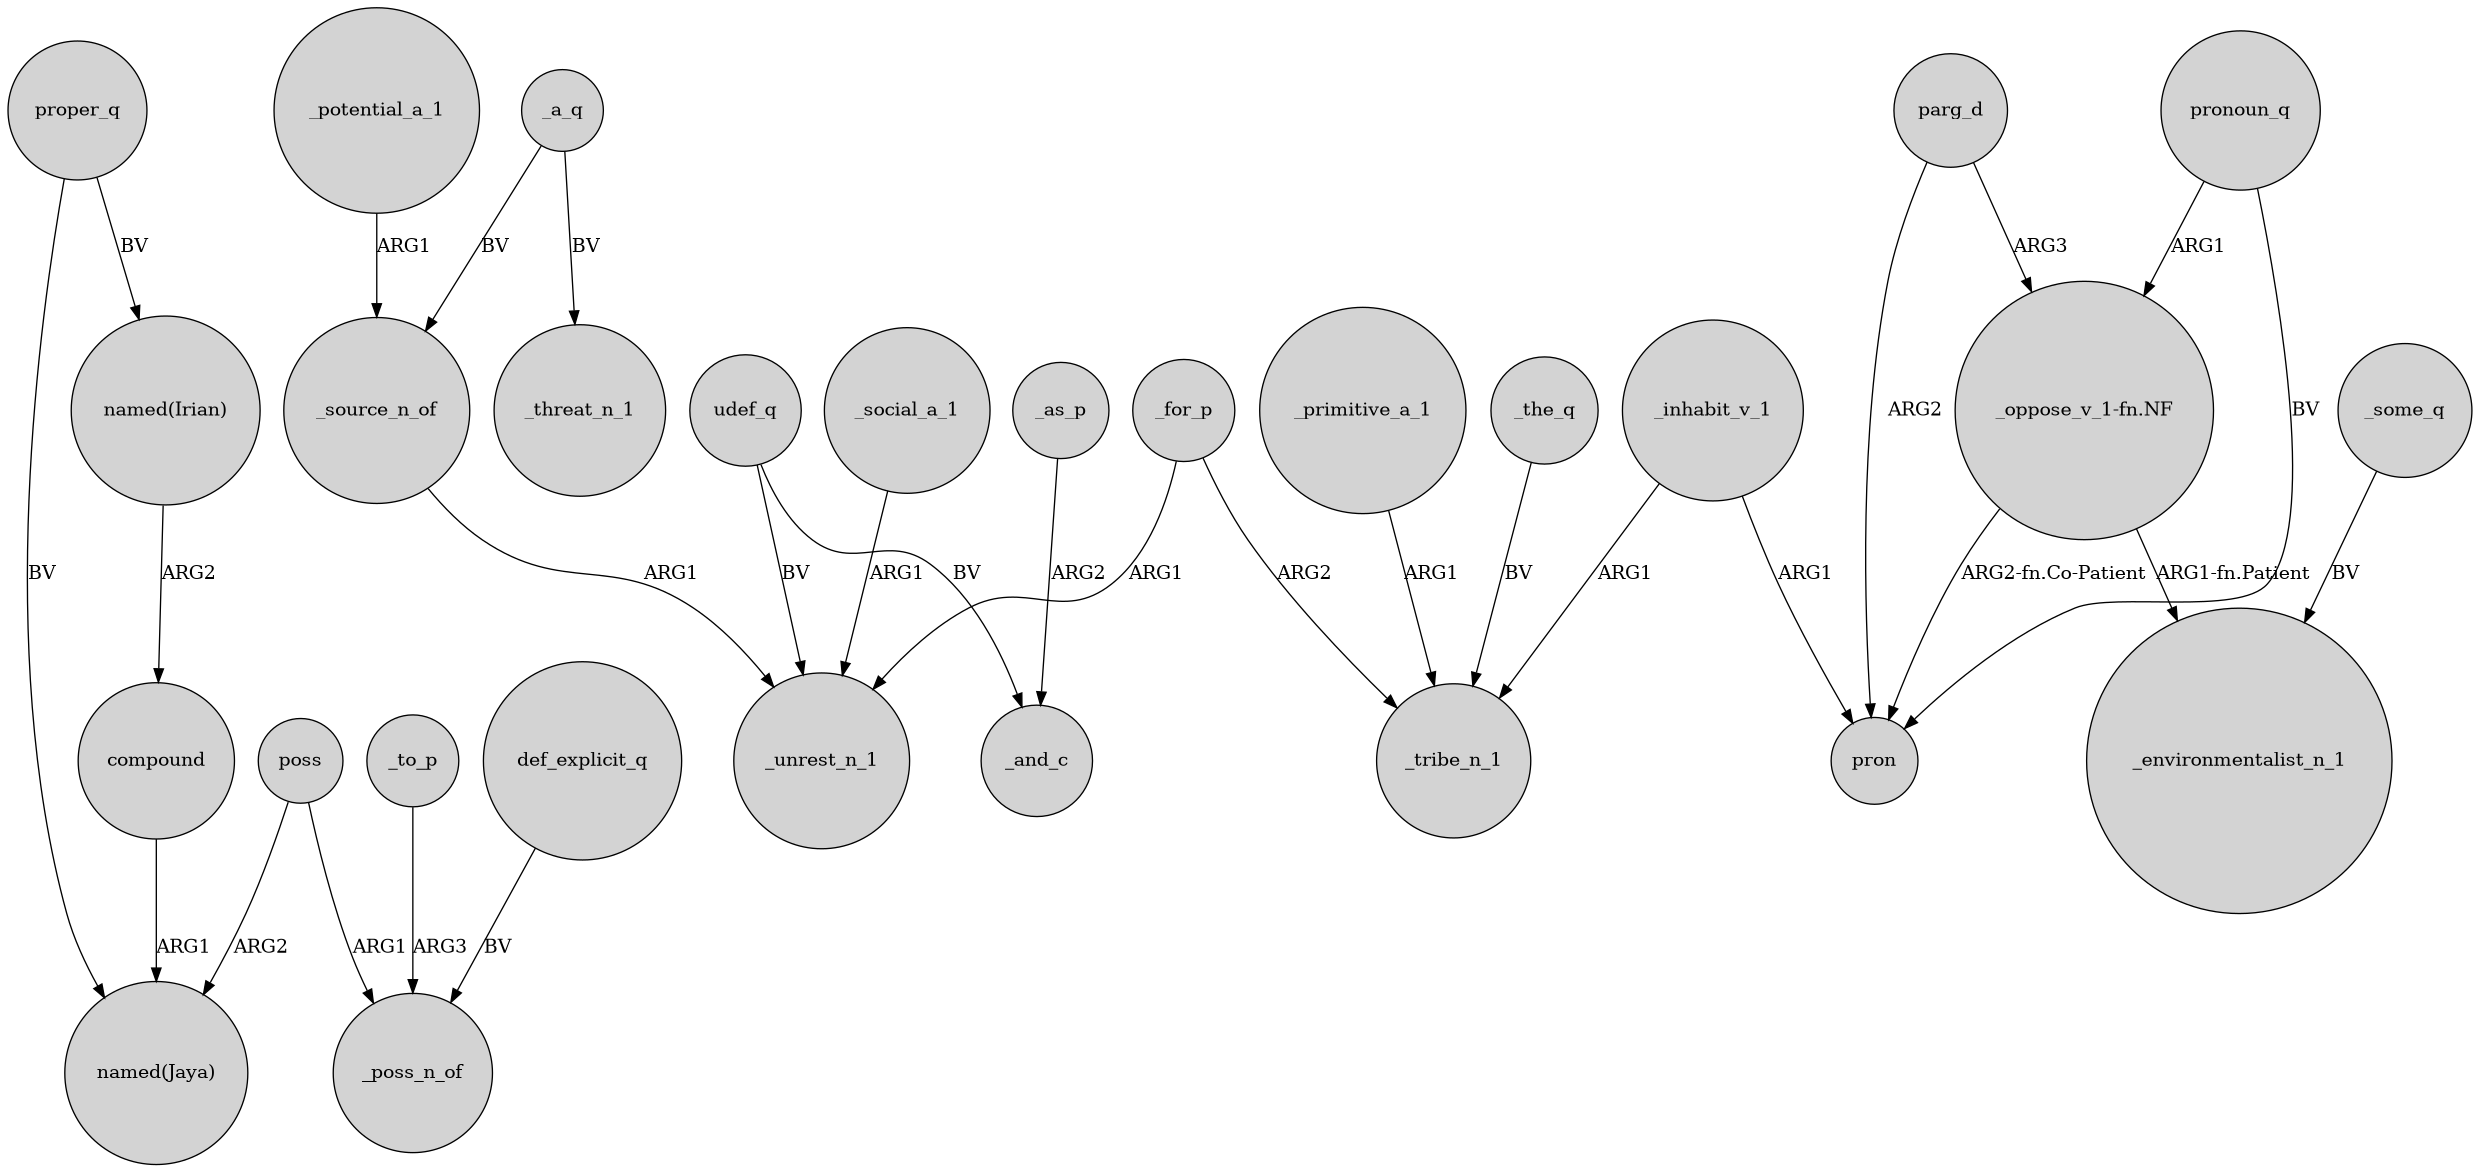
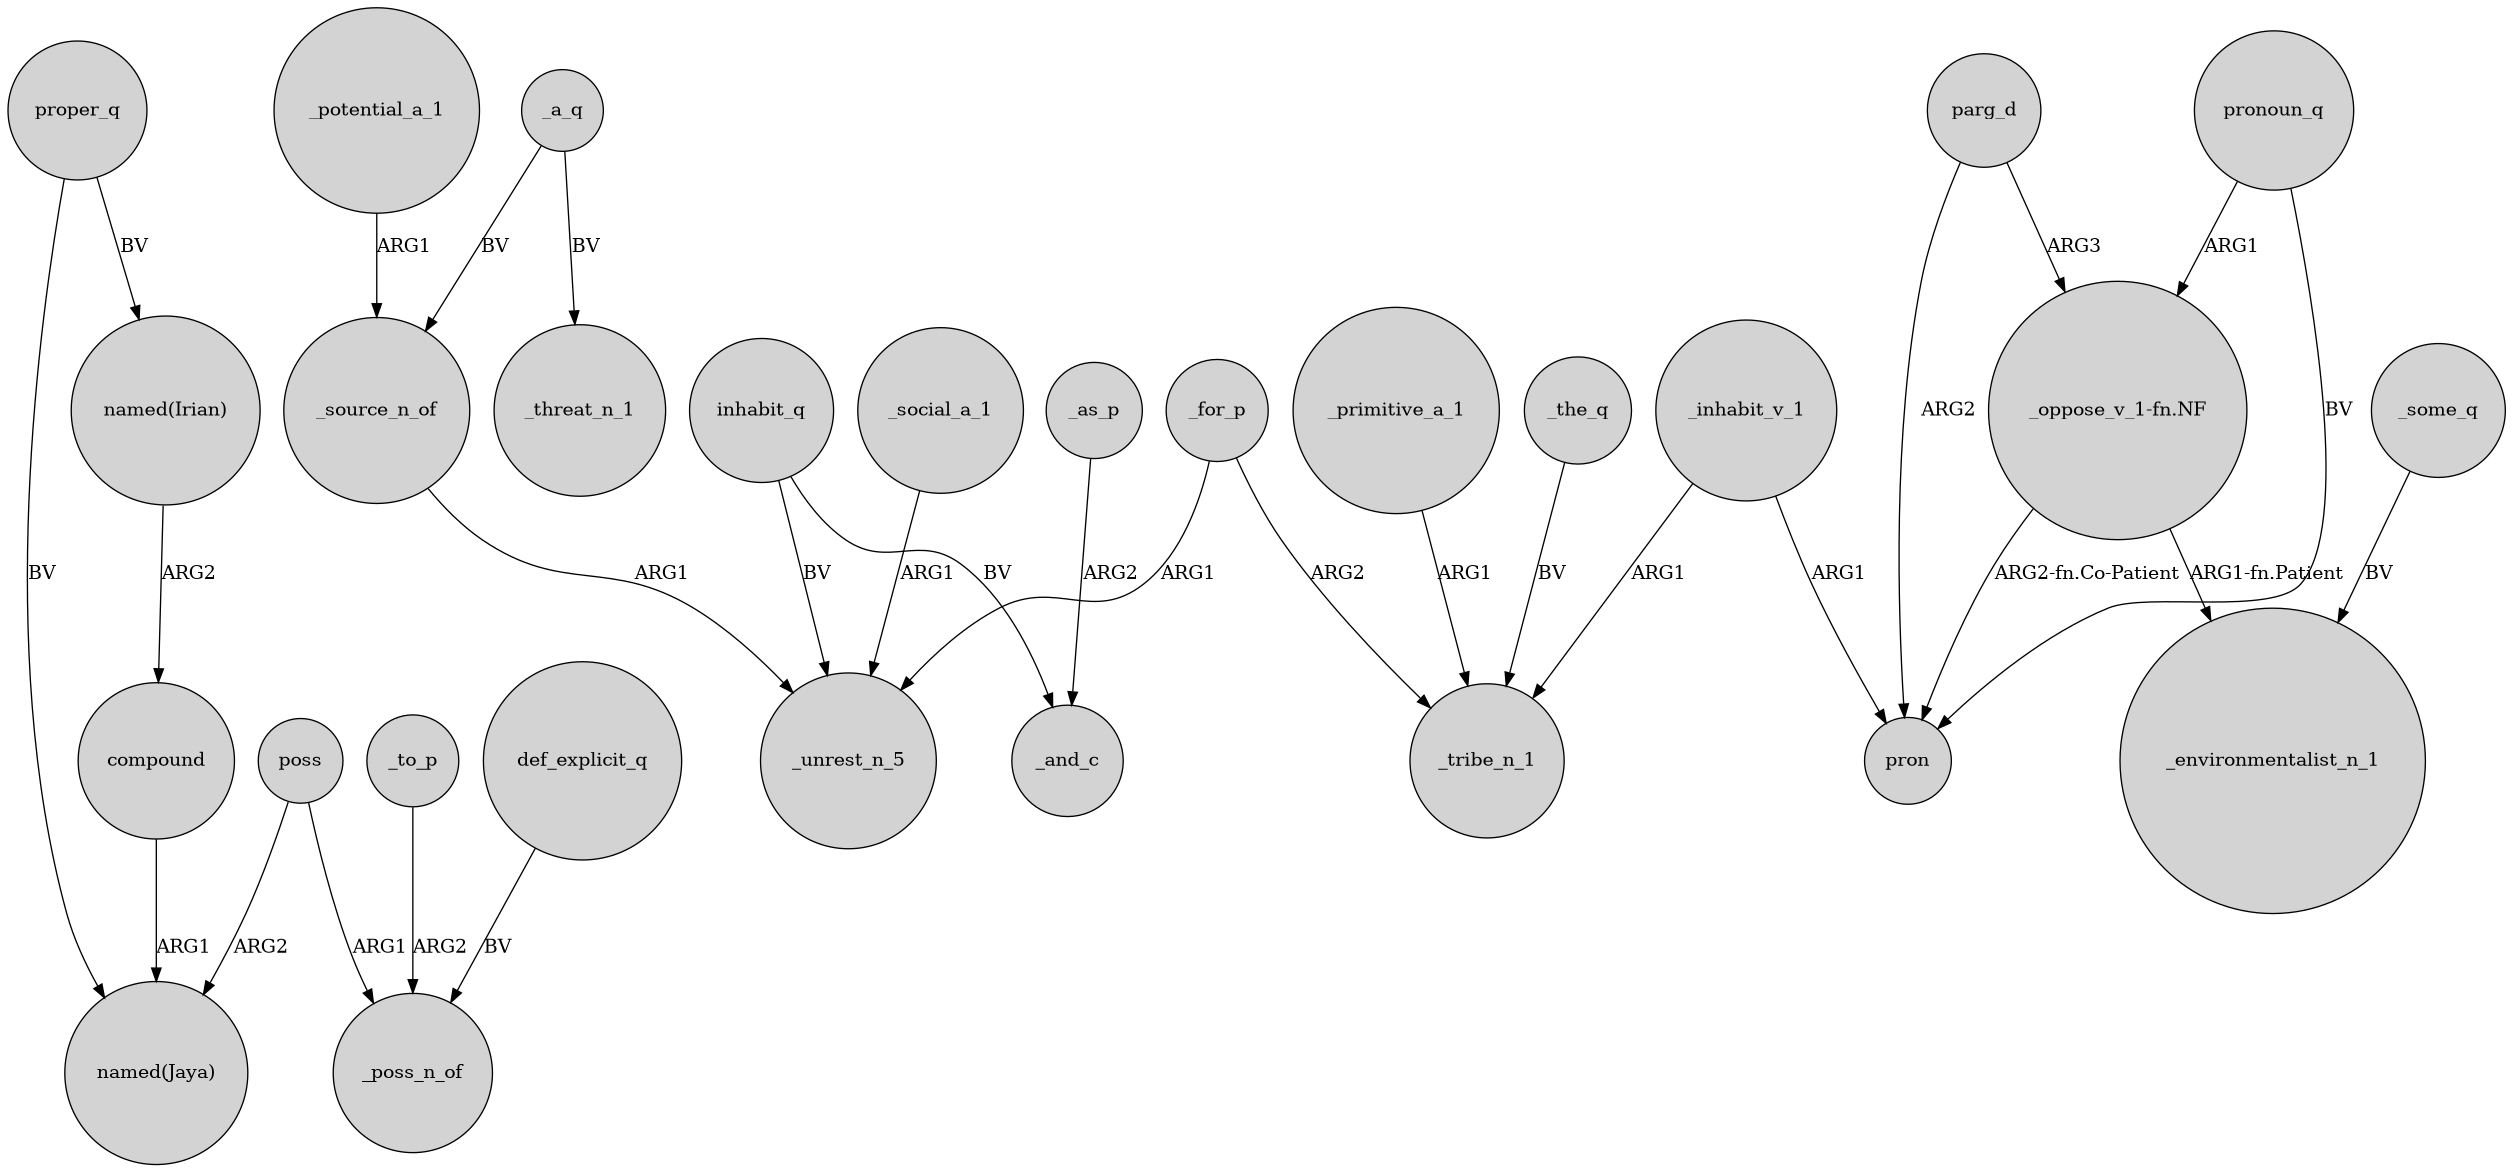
(746, 410) -> (762, 410)
(822, 761) -> (848, 761)
(440, 948) -> (440, 948)
